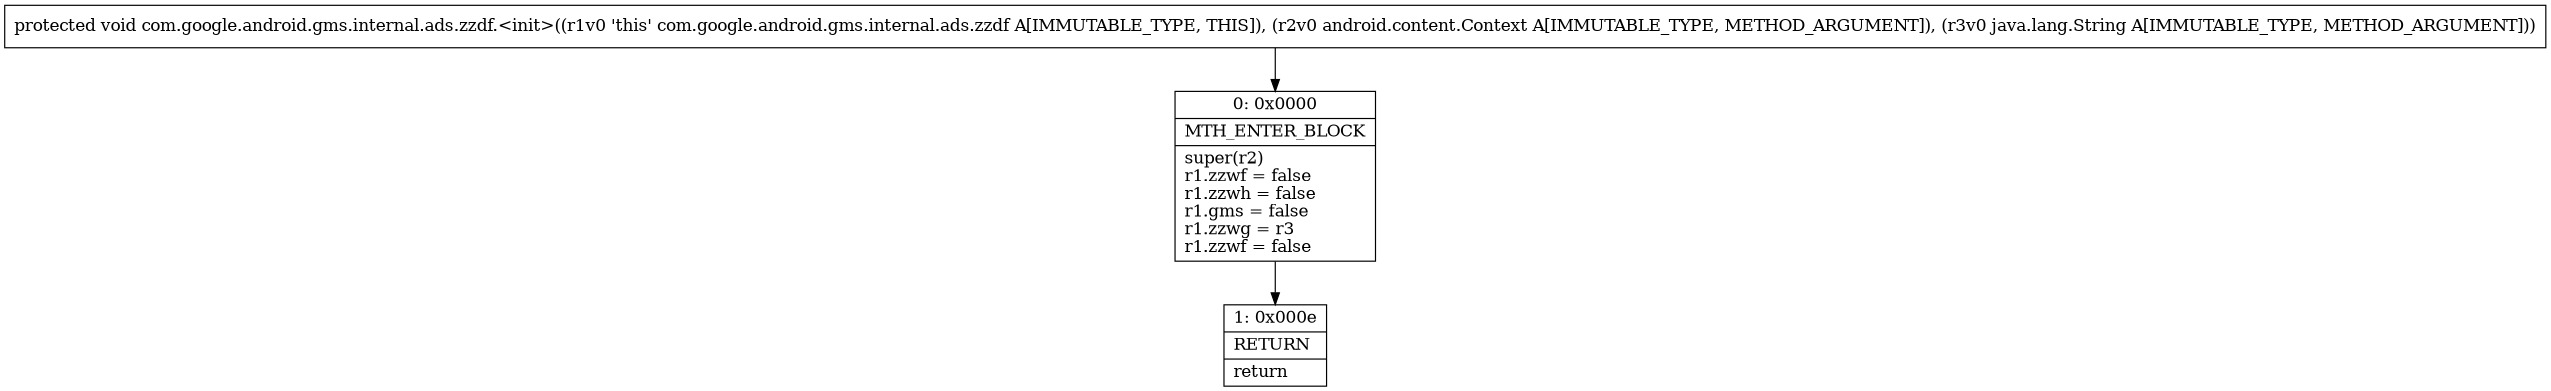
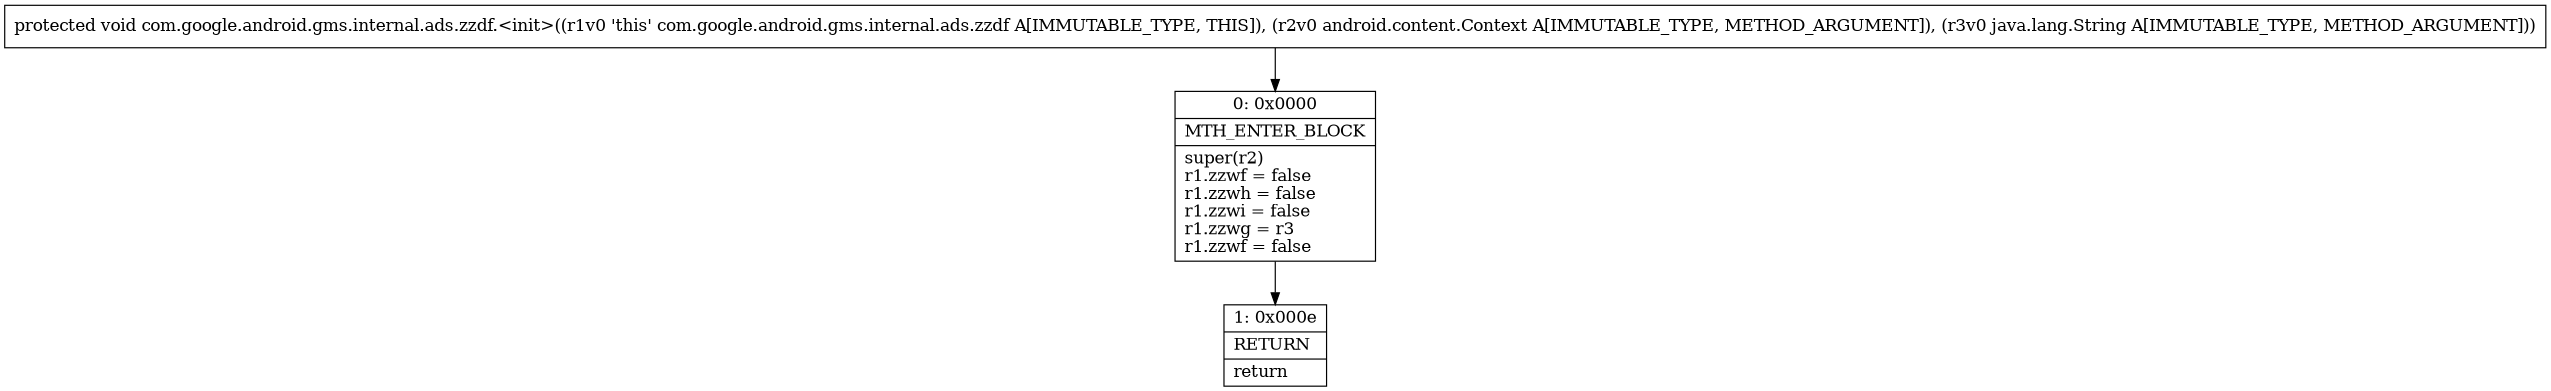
(1247, 212) -> (1248, 212)
